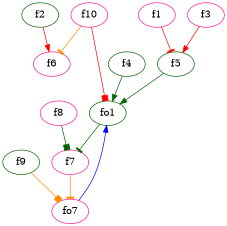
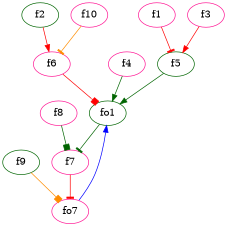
(98, 61) -> (77, 86)
(127, 64) -> (127, 64)
(70, 185) -> (70, 185)
